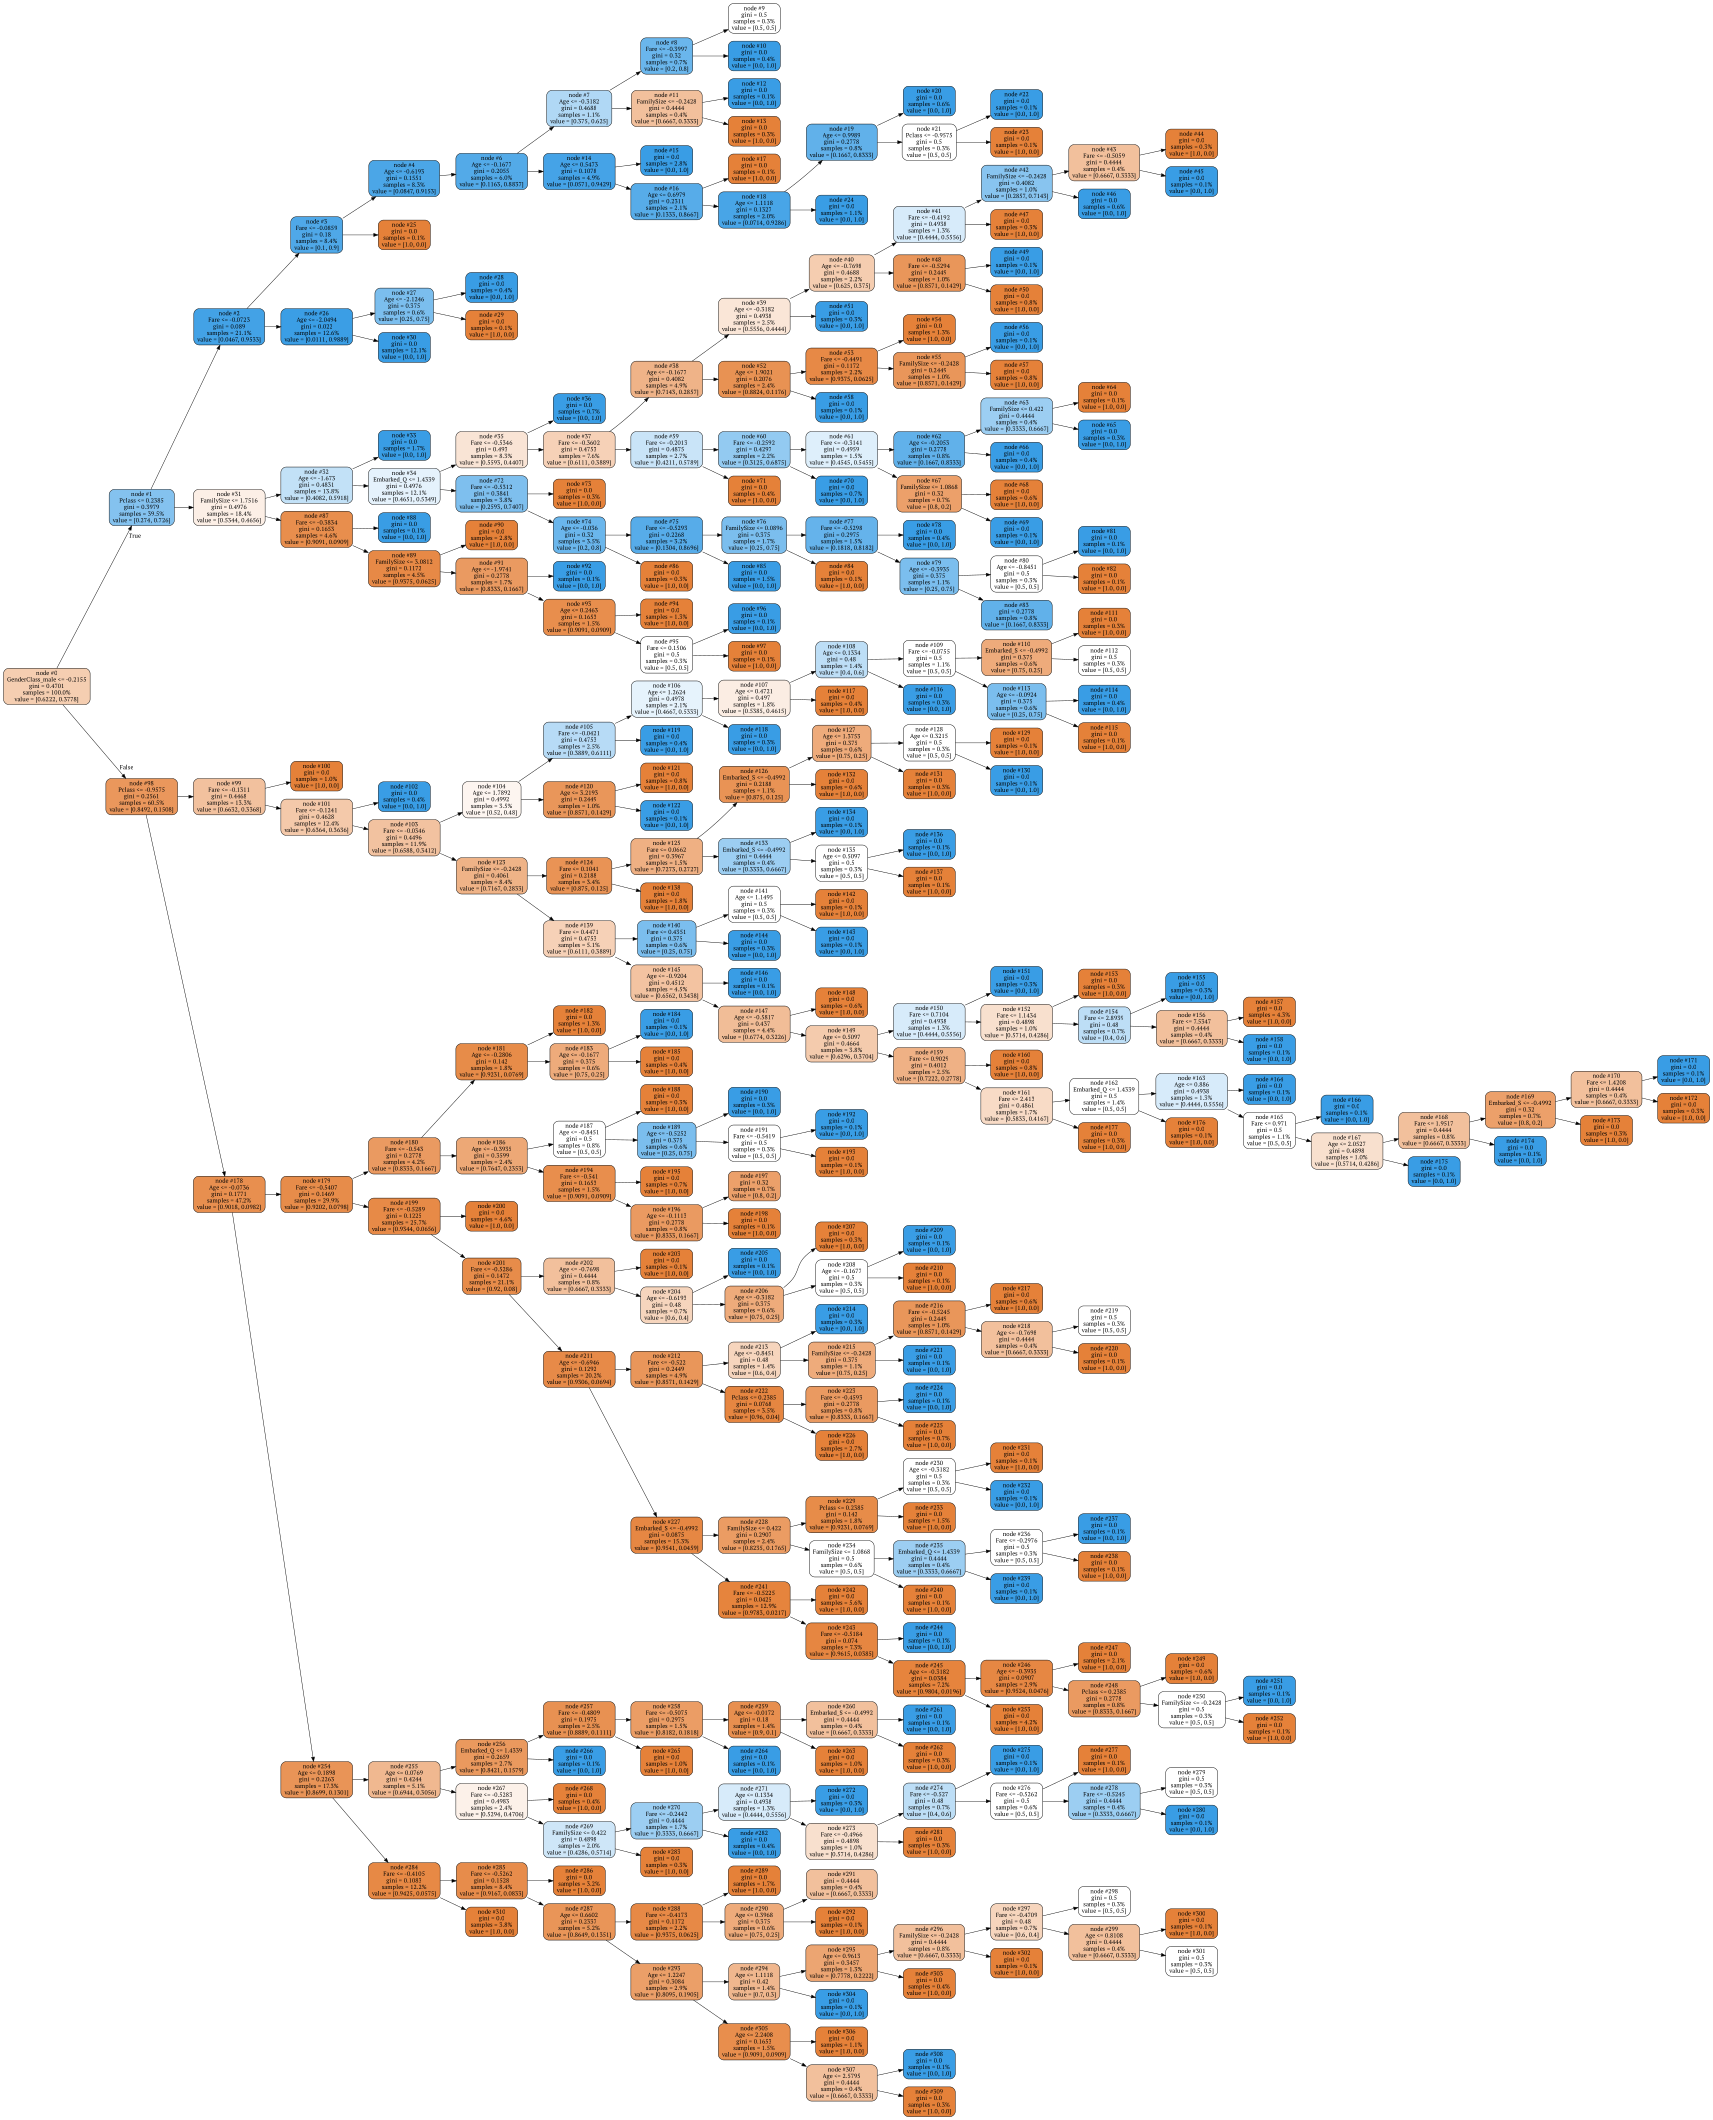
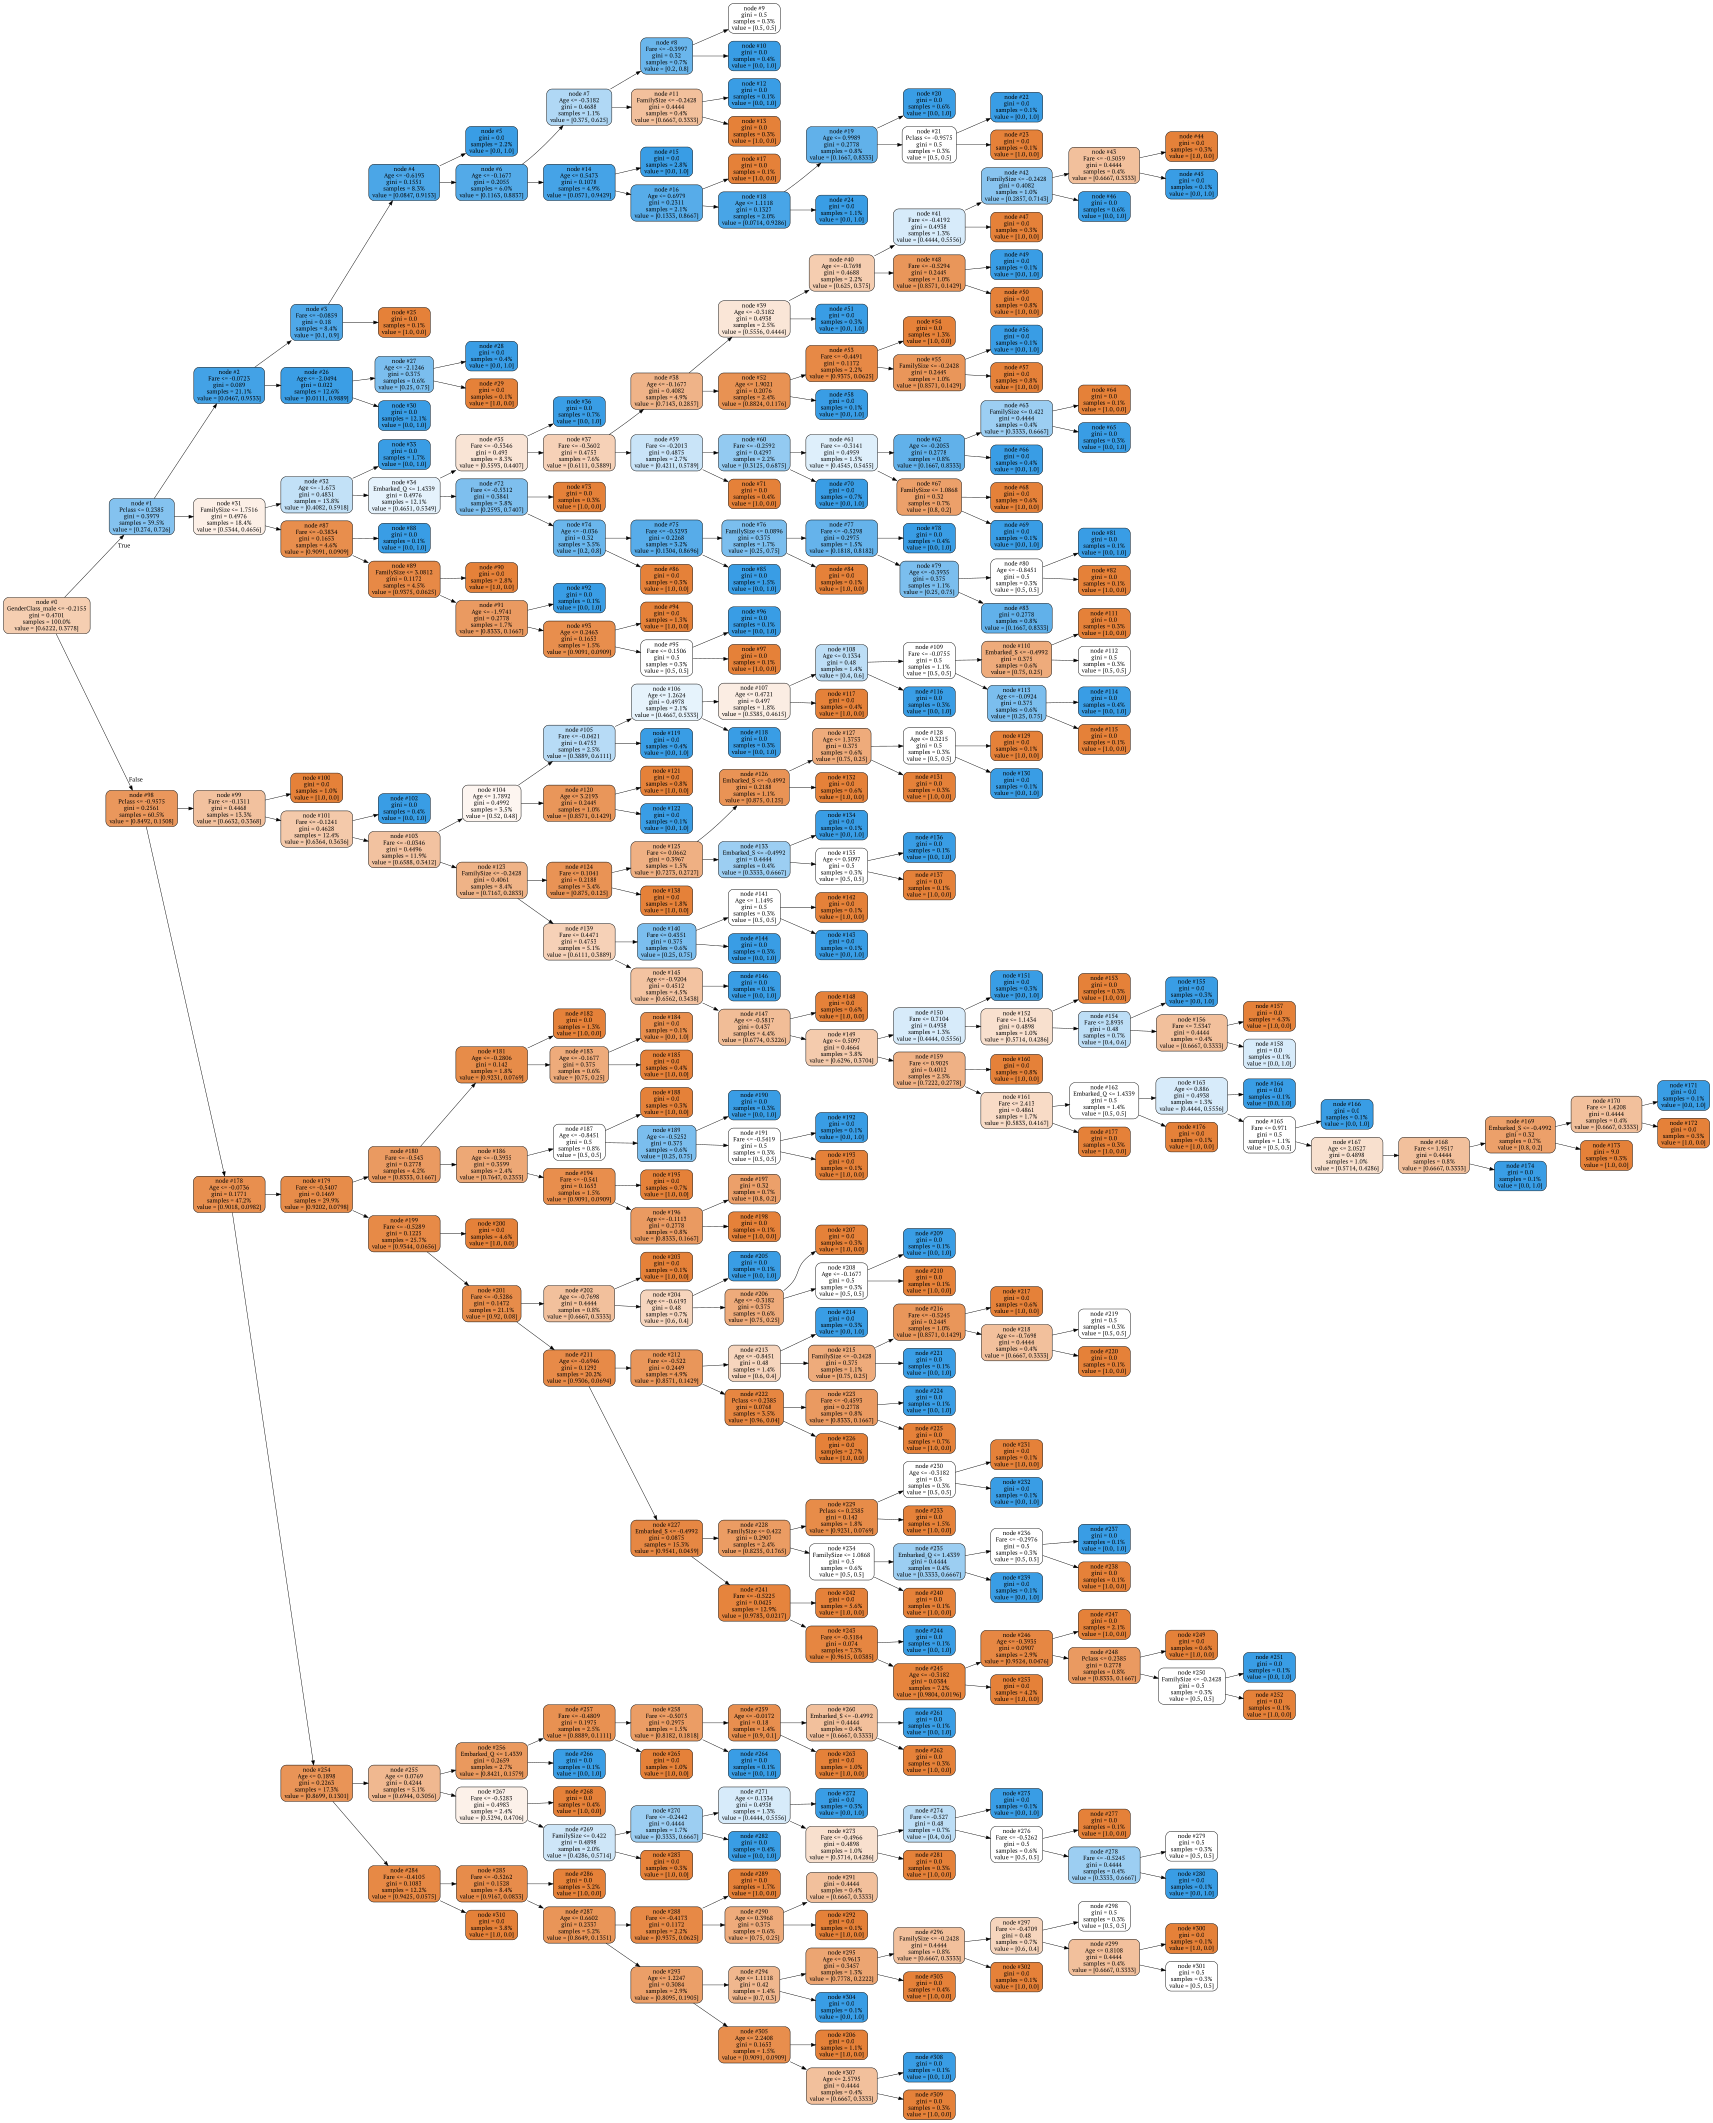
none -> (492, 141)
(667, 1024) -> (667, 1027)
(1269, 1050) -> (1269, 1054)
(1606, 1130) -> (1606, 1155)
(1434, 1172) -> none
(842, 2042) -> (842, 2045)
